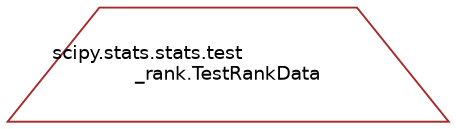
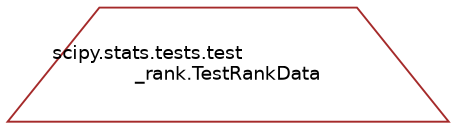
(228, 65) -> (228, 65)
